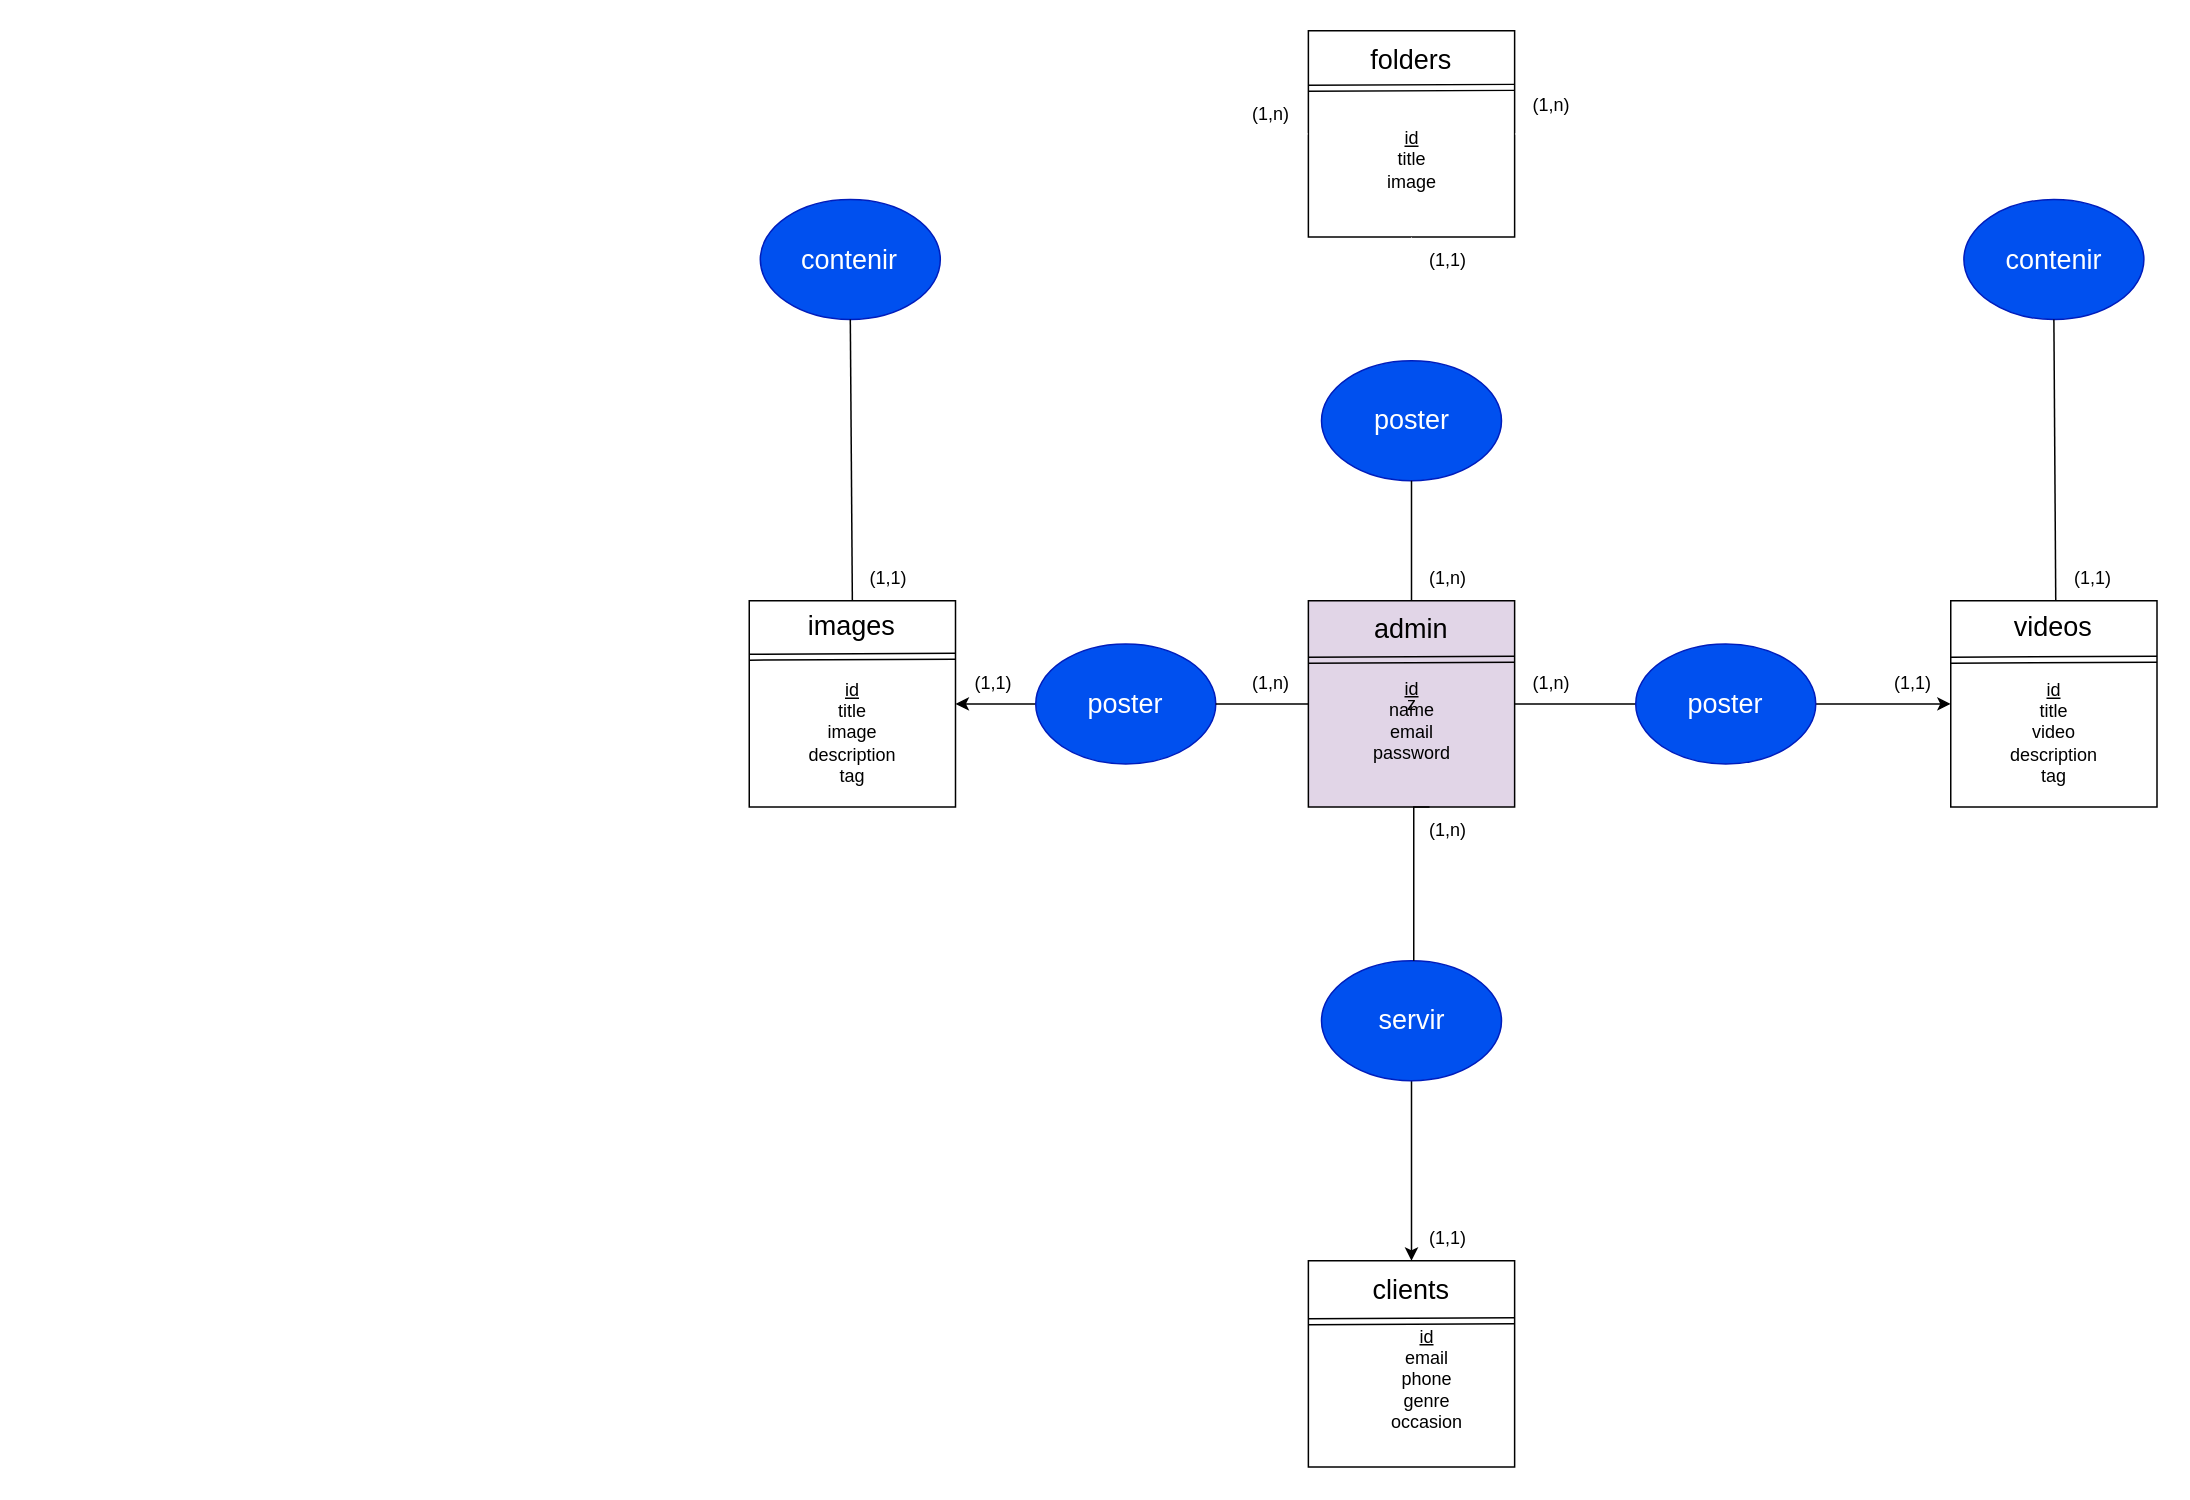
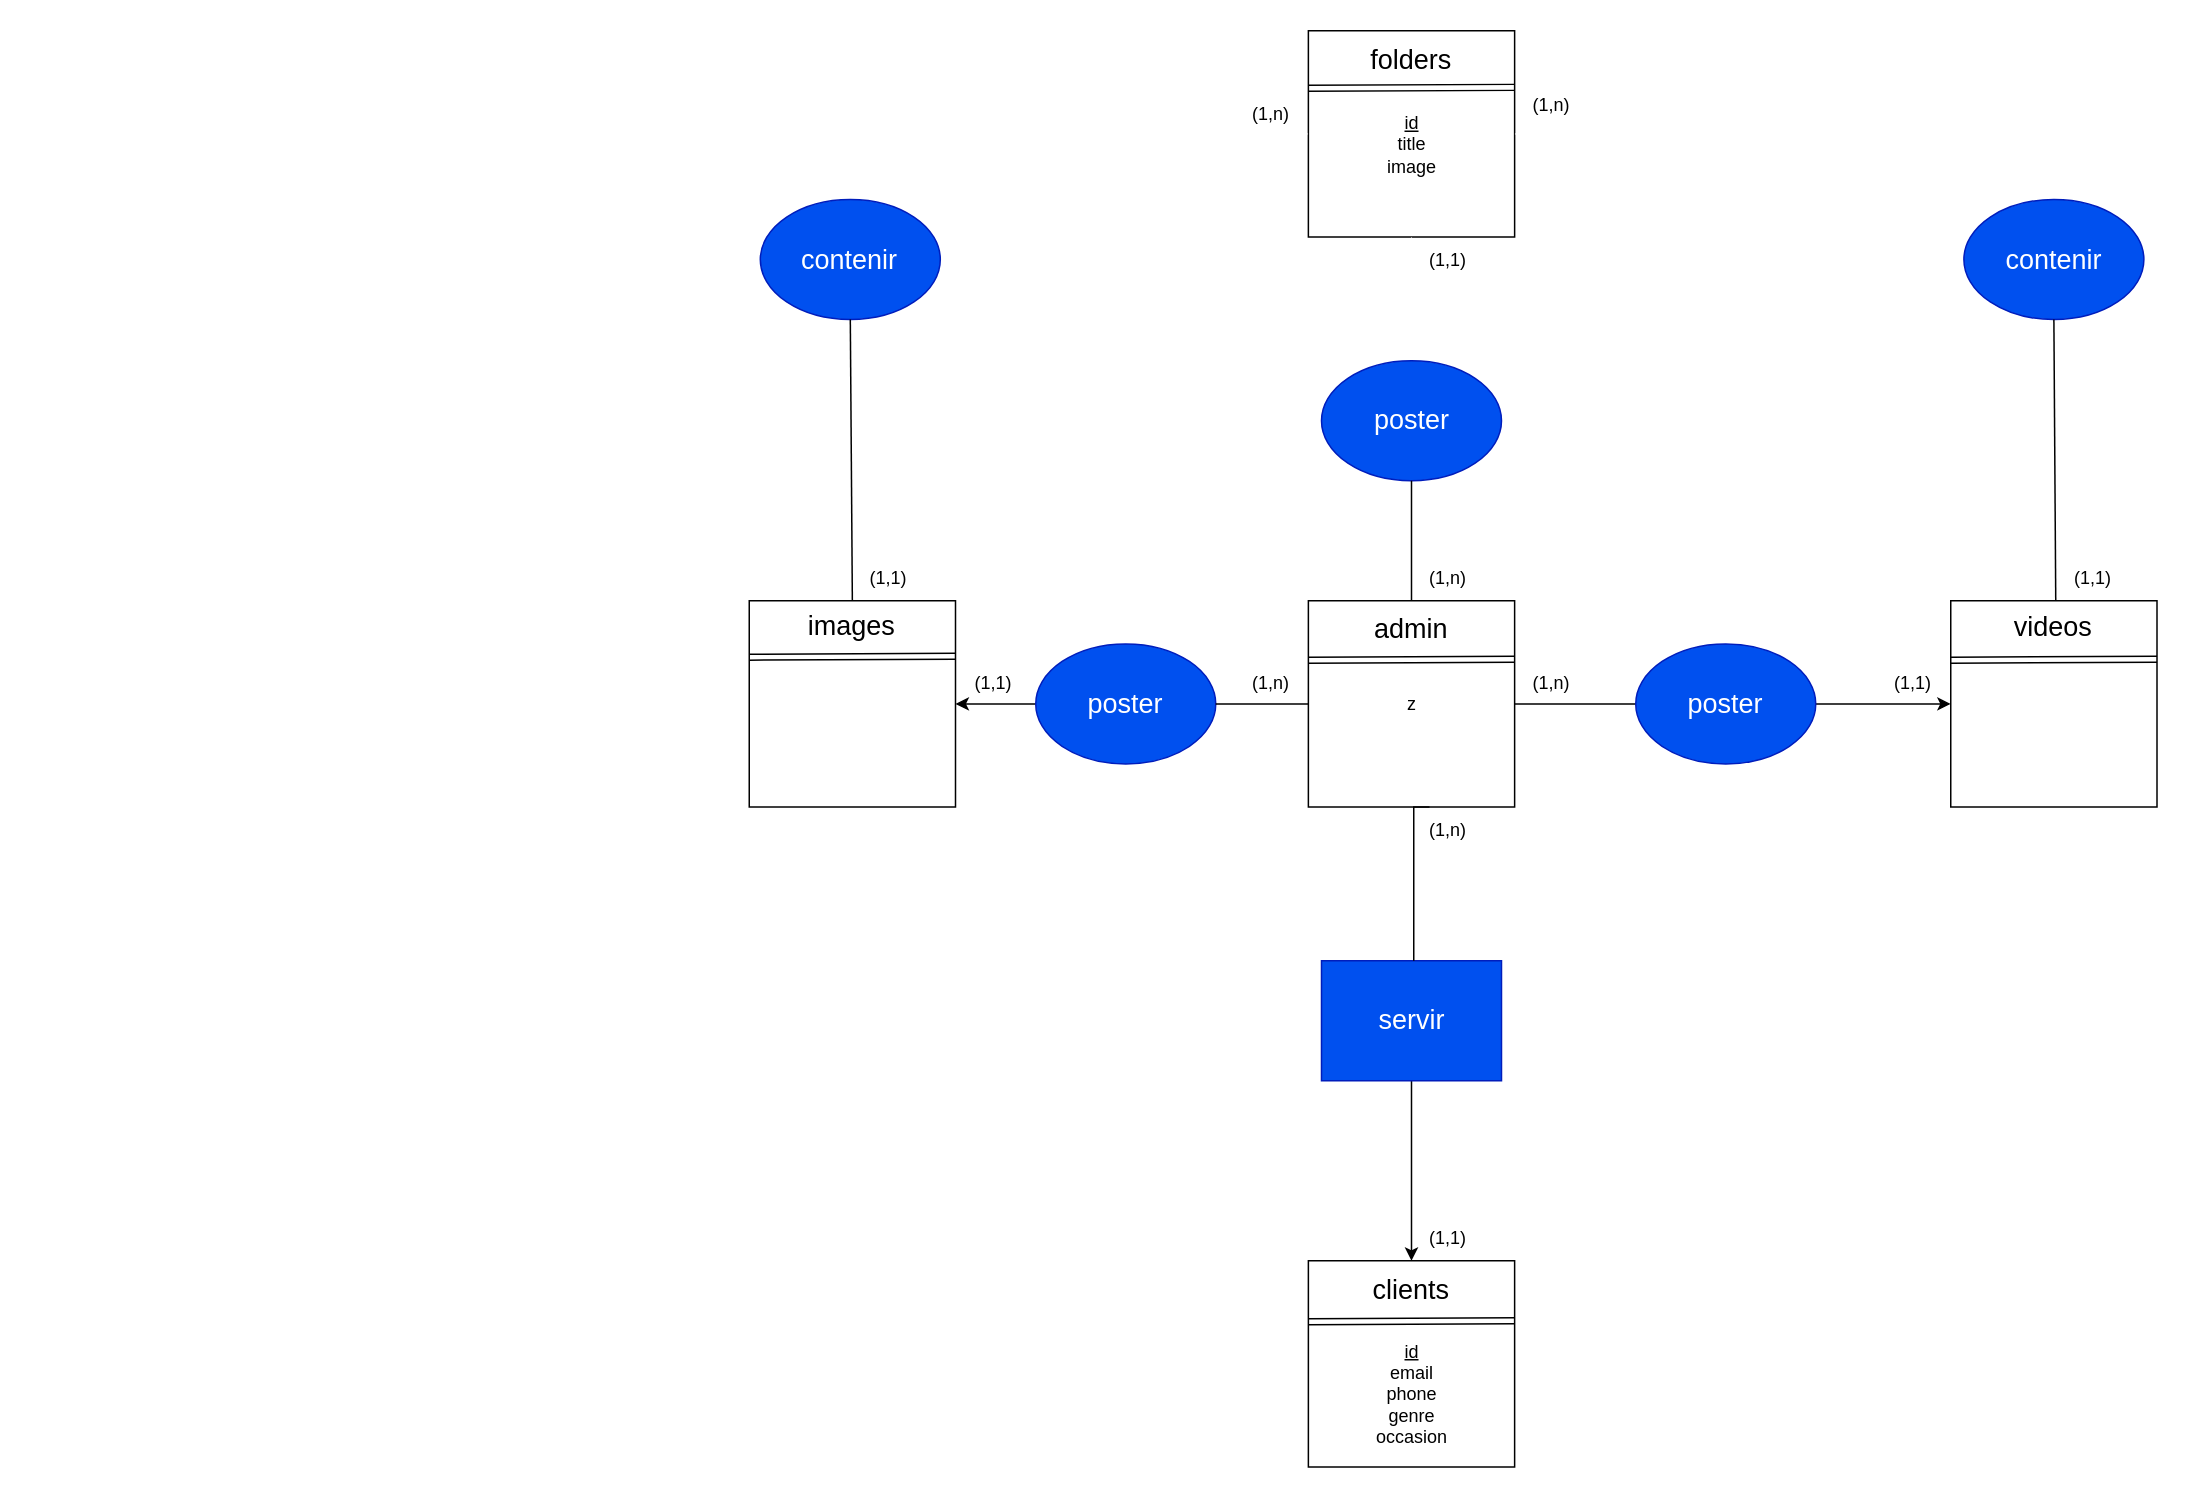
(1412, 159) -> (1412, 144)
(1412, 704) -> (1412, 704)
(1412, 720) -> none
(852, 732) -> none
(2054, 732) -> none
(1412, 1021) -> (1412, 1021)
(1427, 1379) -> (1412, 1394)
